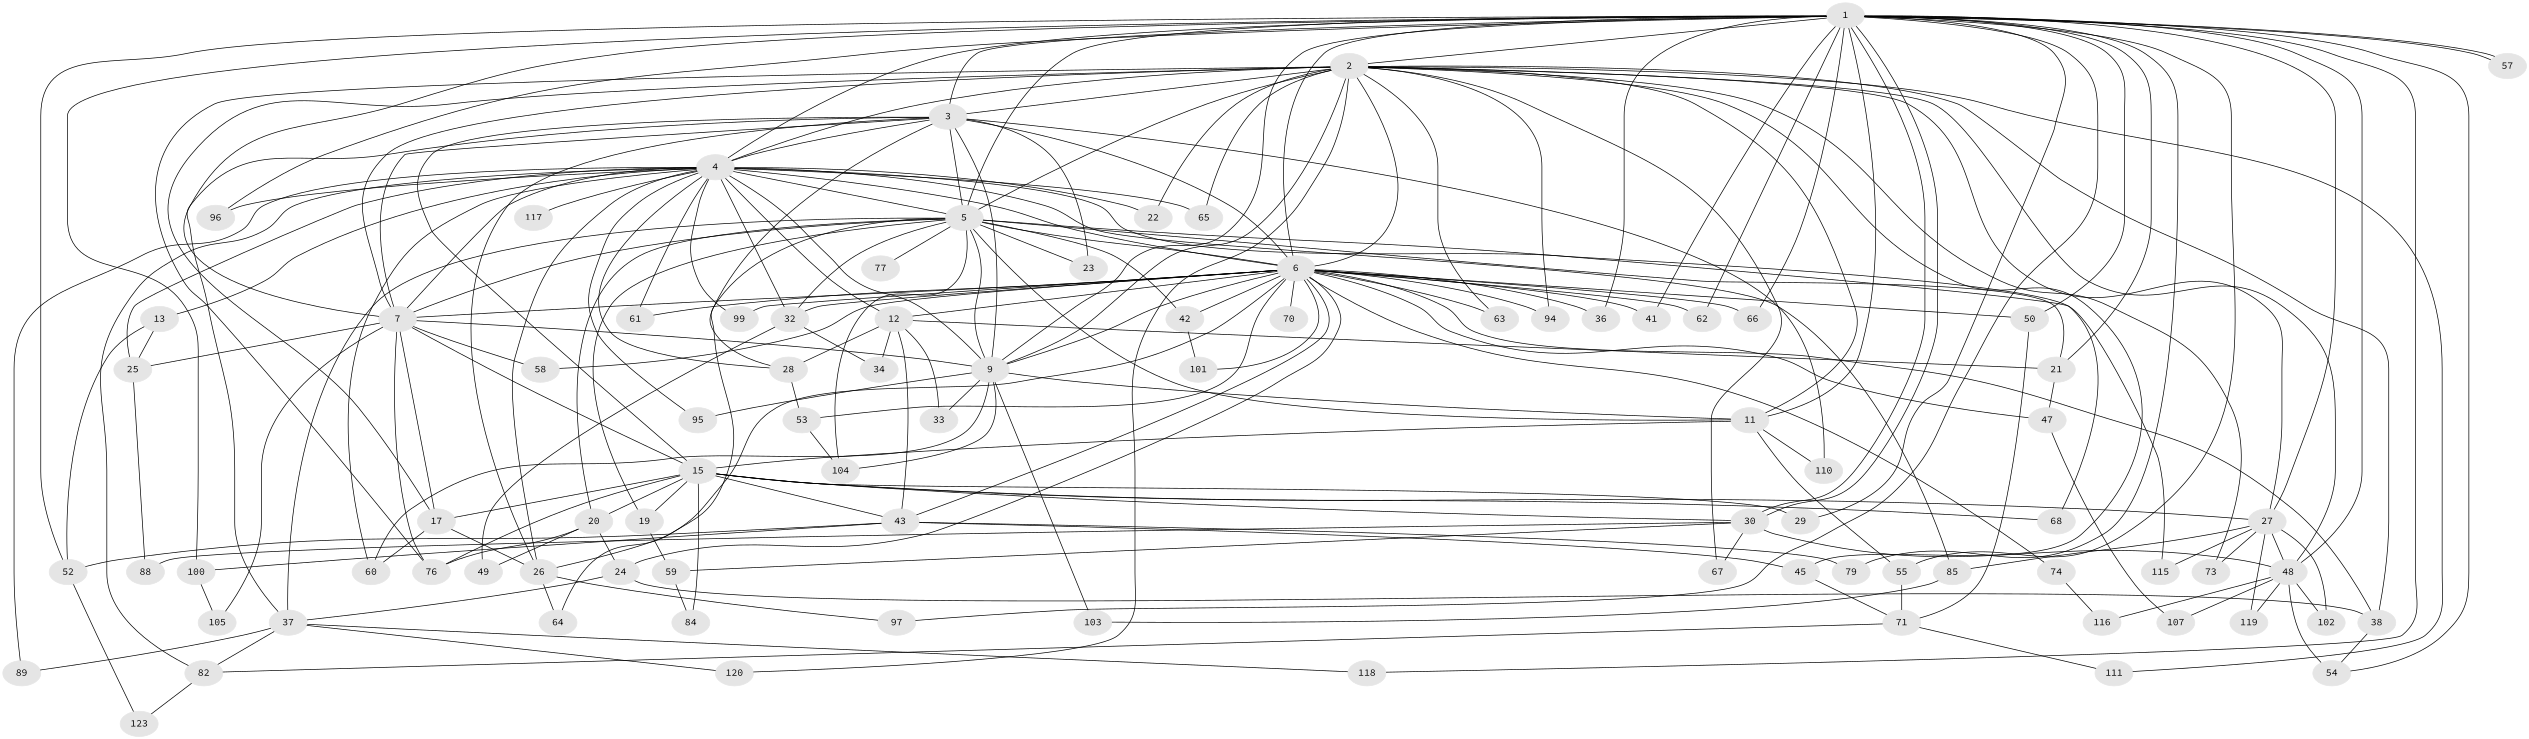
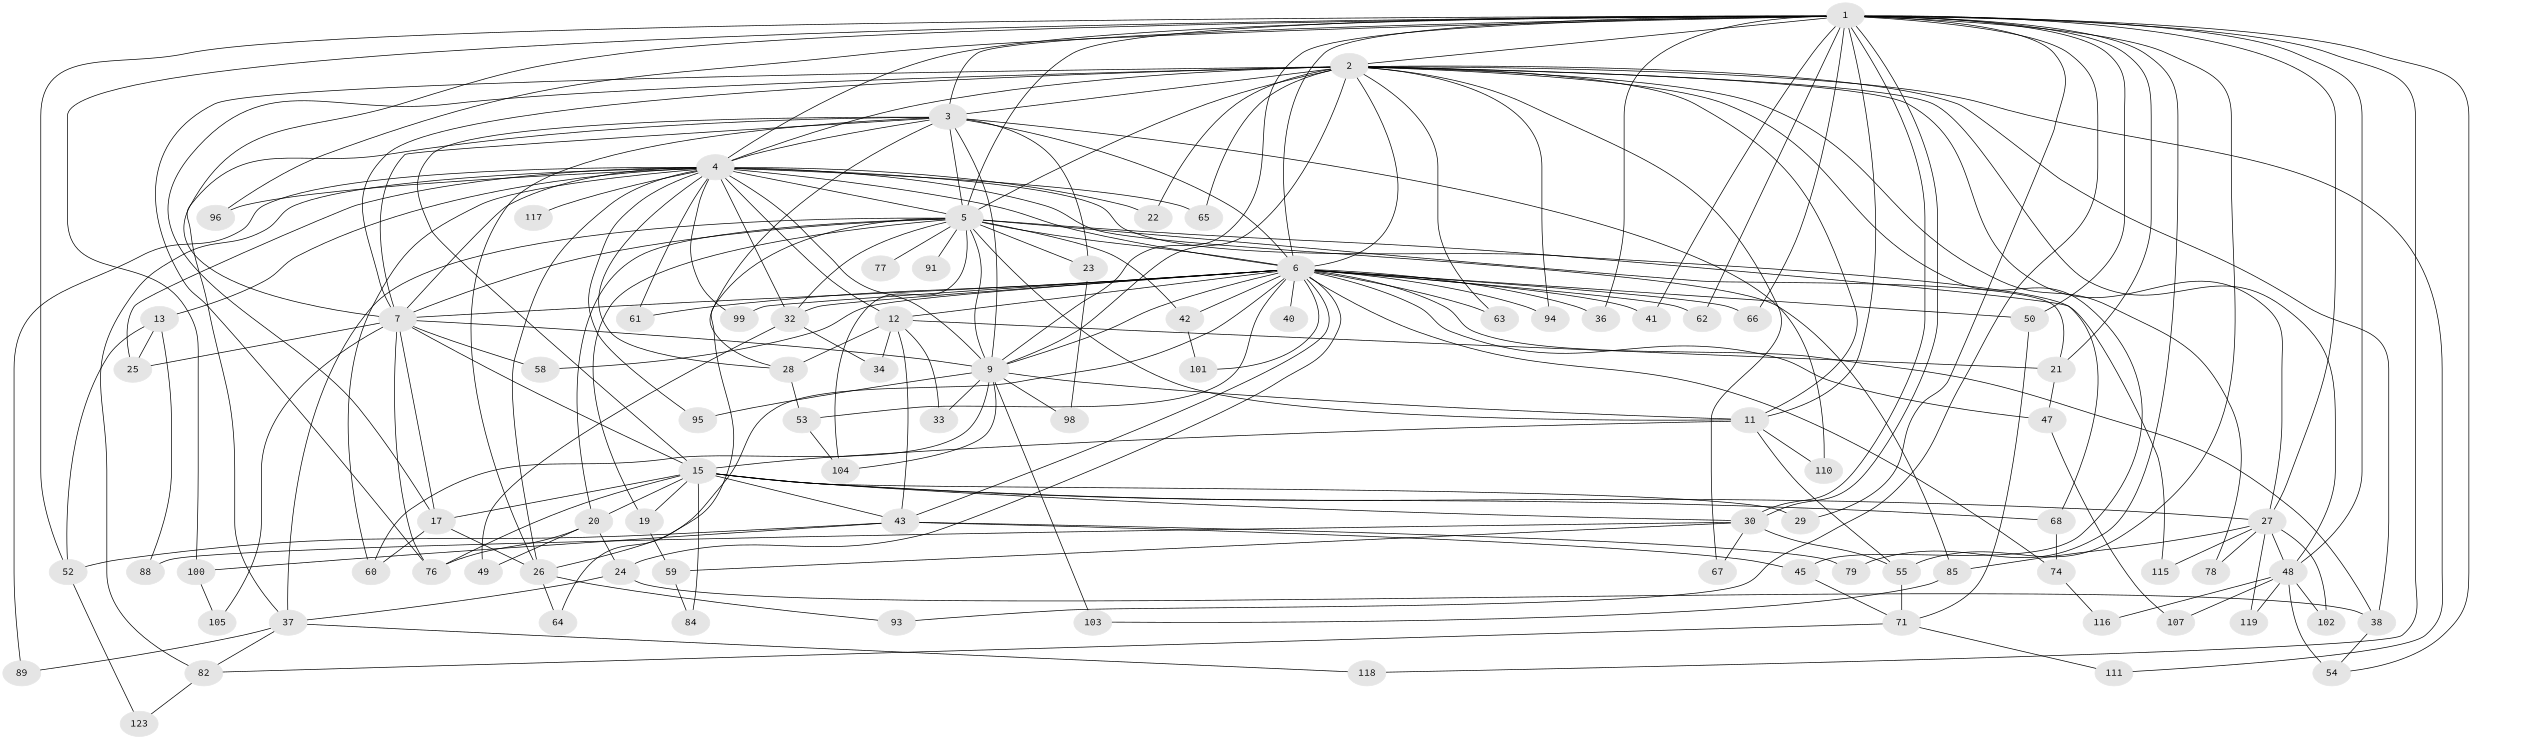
(2508, 66) -> none
none -> (931, 268)
(1289, 319) -> (1289, 319)
none -> (1070, 420)
(139, 471) -> (171, 447)
none -> (2056, 542)
(2132, 551) -> (1826, 547)
(2211, 572) -> (2211, 572)
(897, 623) -> (897, 623)
(734, 673) -> none
